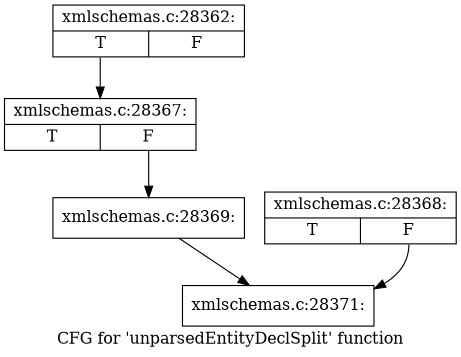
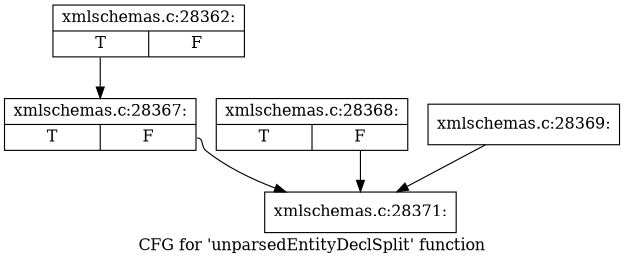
(149, 169) -> (232, 168)
